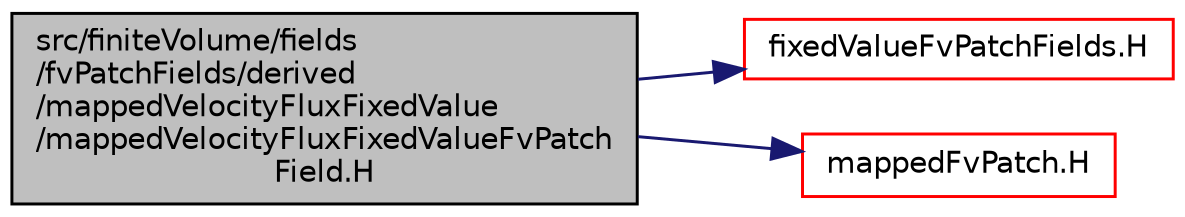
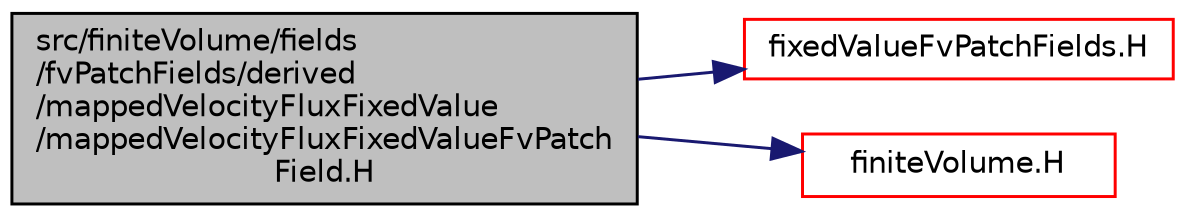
(959, 165) -> (959, 165)
